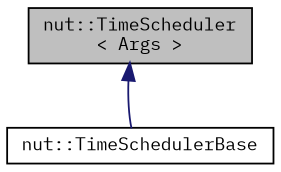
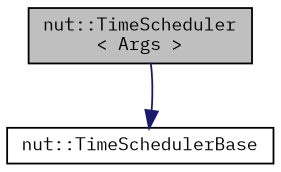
(129, 105) -> (152, 87)
